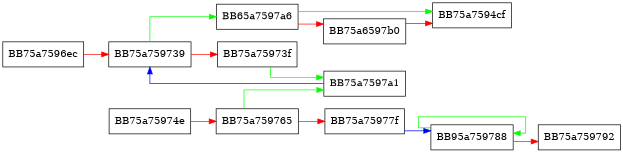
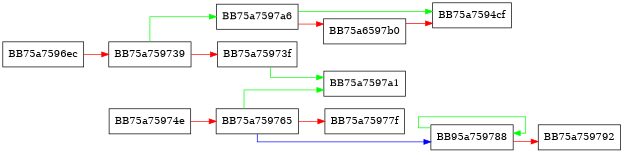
(257, 17) -> (257, 17)
(232, 84) -> none
(414, 131) -> (337, 142)
